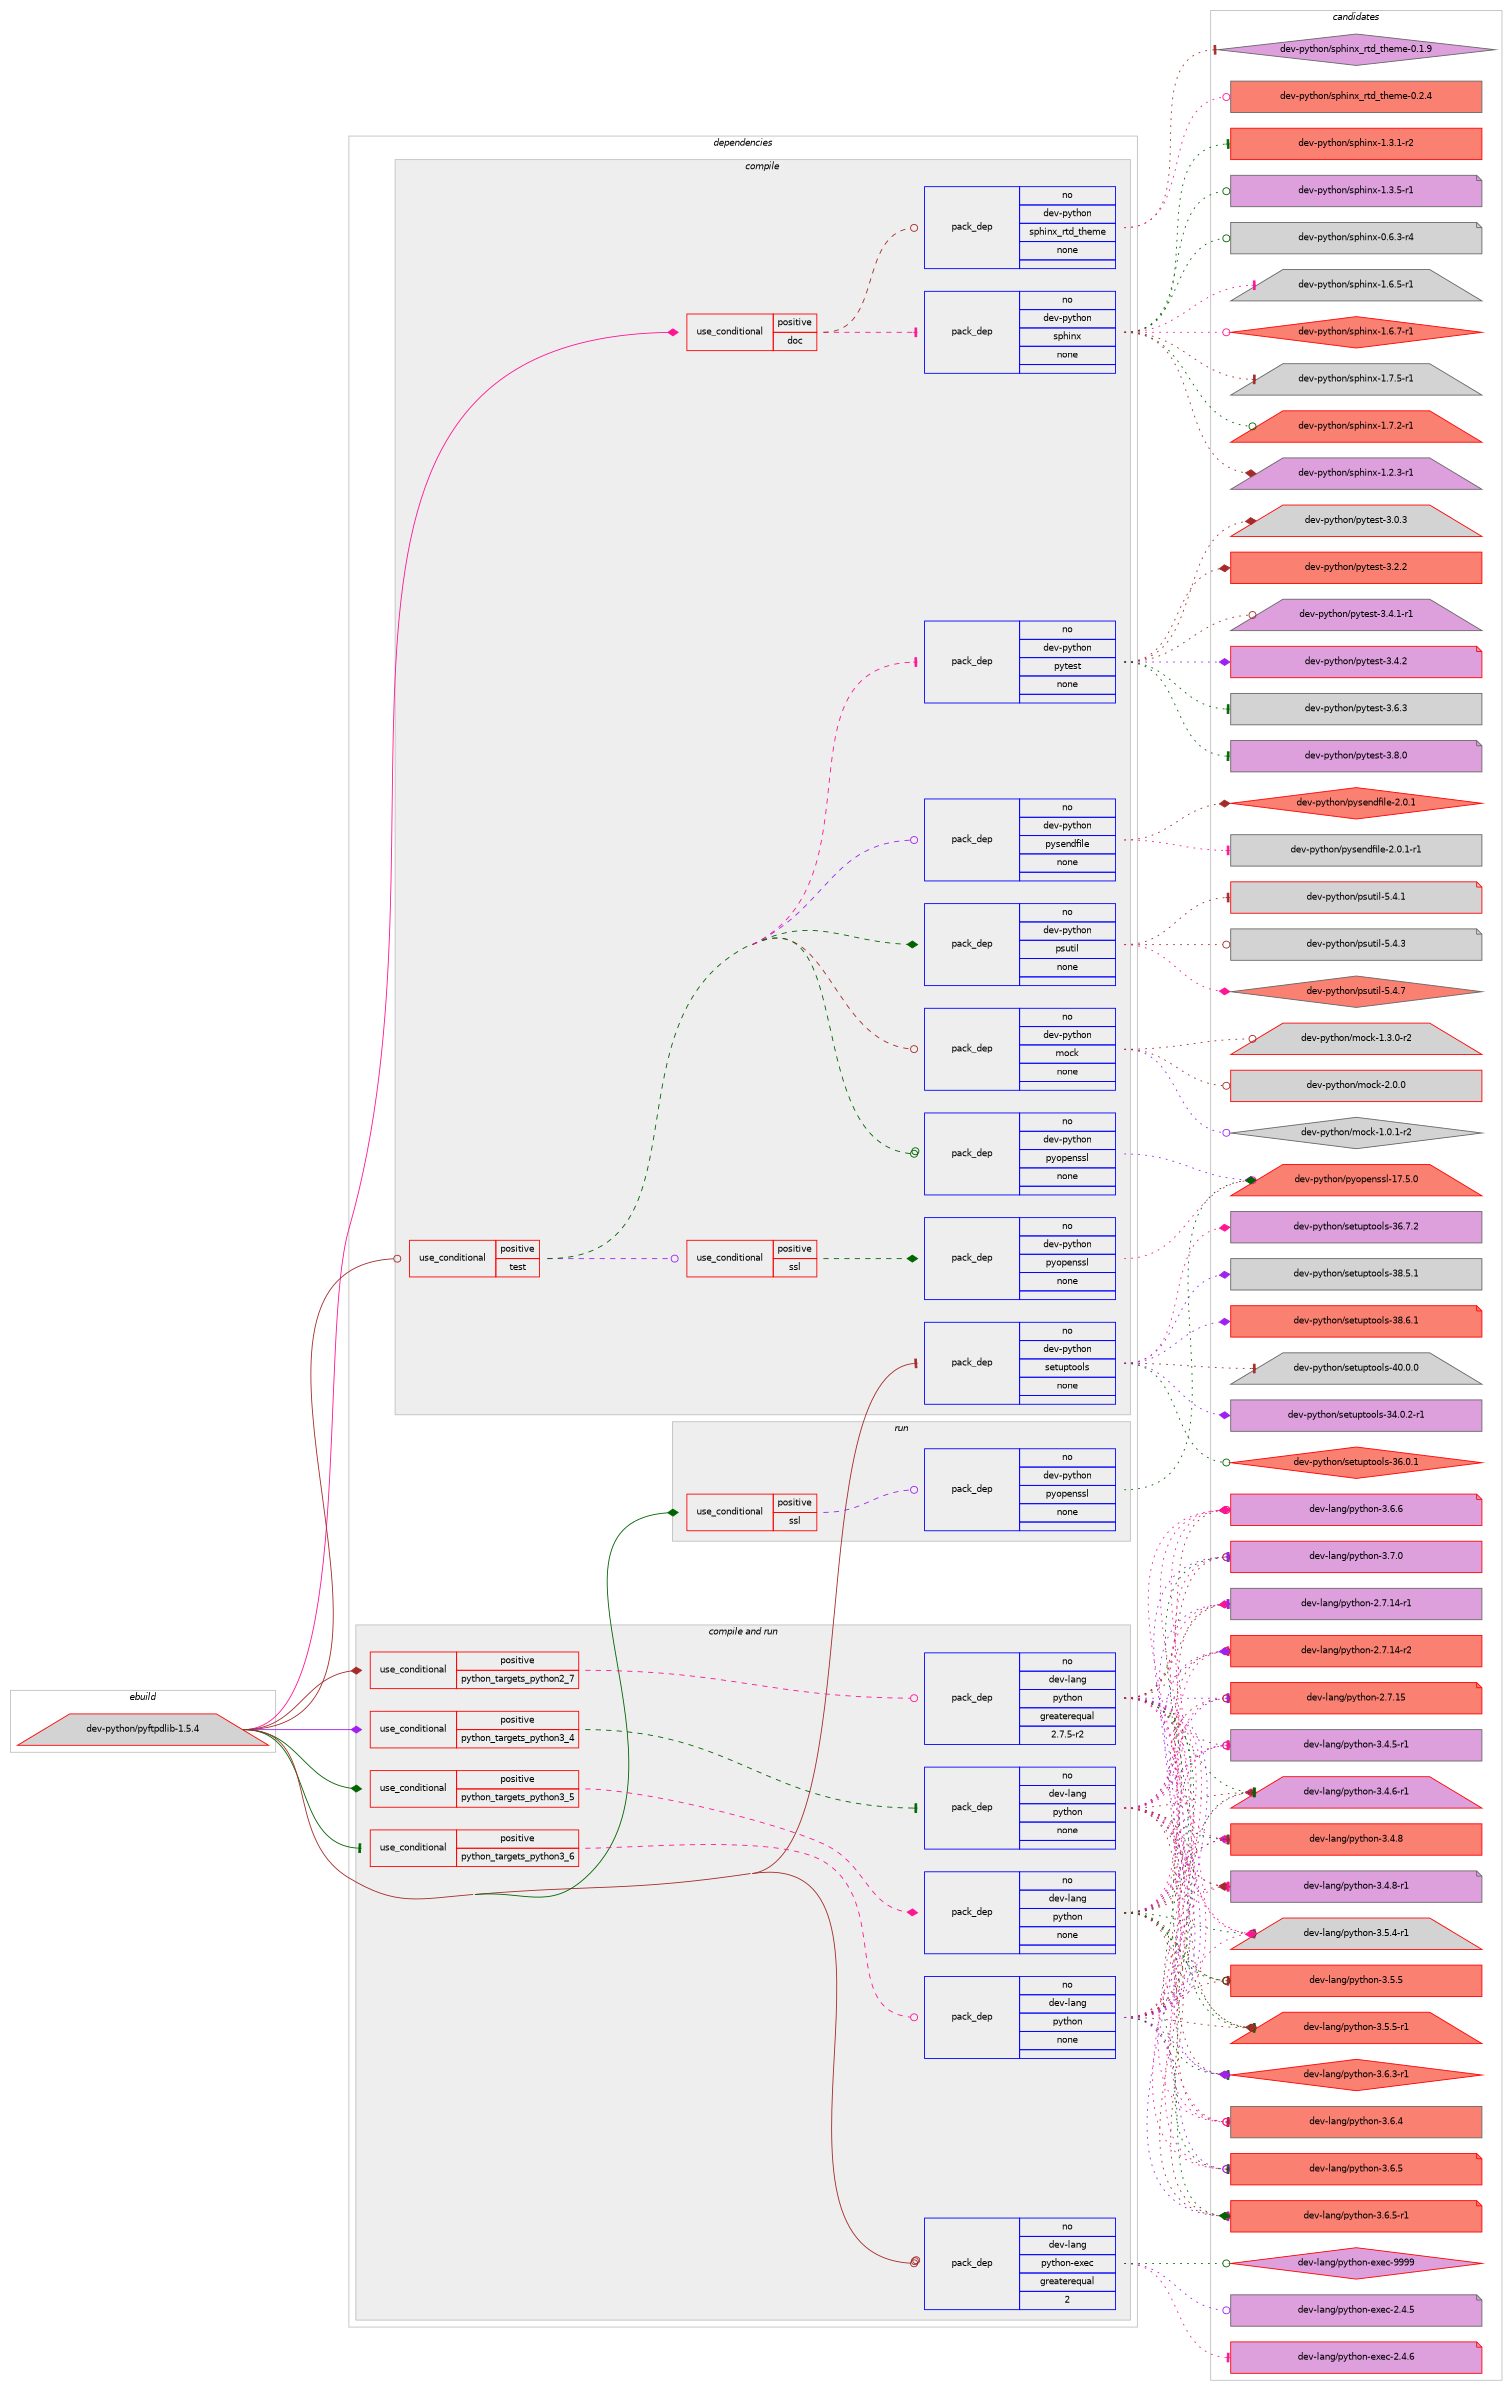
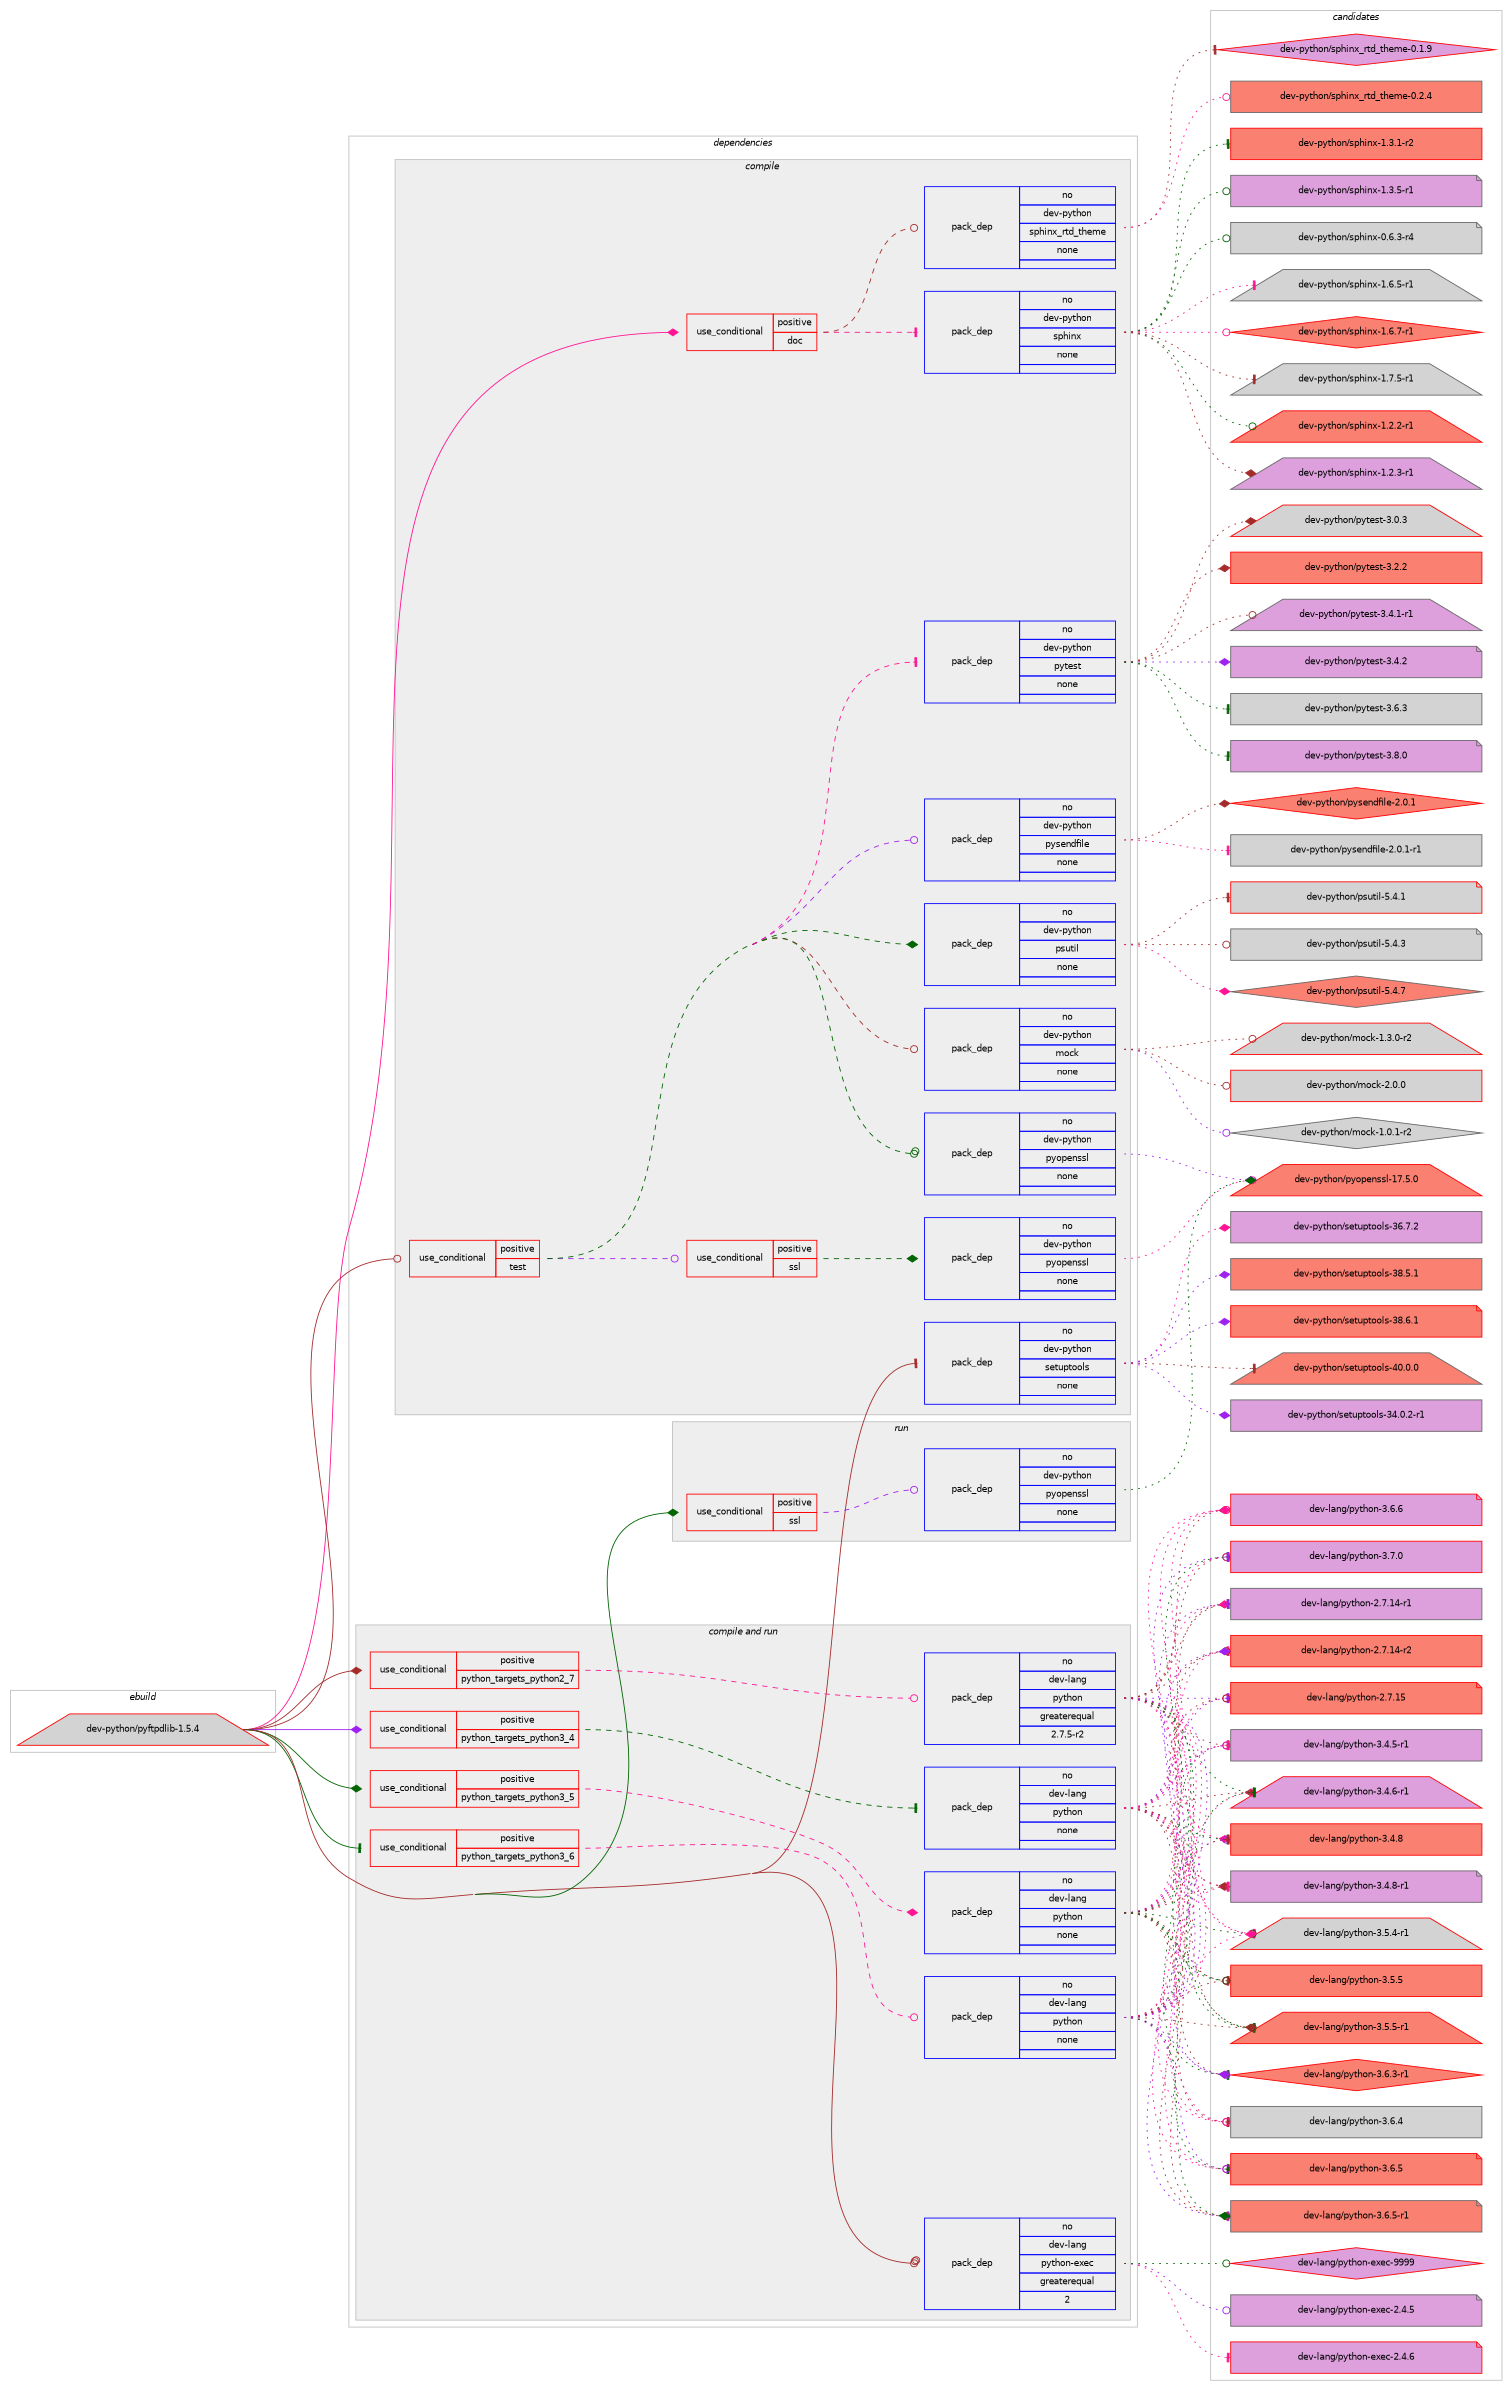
(1356, 50) -> (1356, 50)
(1356, 427) -> (1356, 427)
(1356, 662) -> (1356, 662)
(1356, 1274) -> (1356, 1274)
(1356, 1369) -> (1356, 1369)
(1356, 1463) -> none
(1356, 2122) -> (1356, 2122)
(1356, 2216) -> (1356, 2216)
